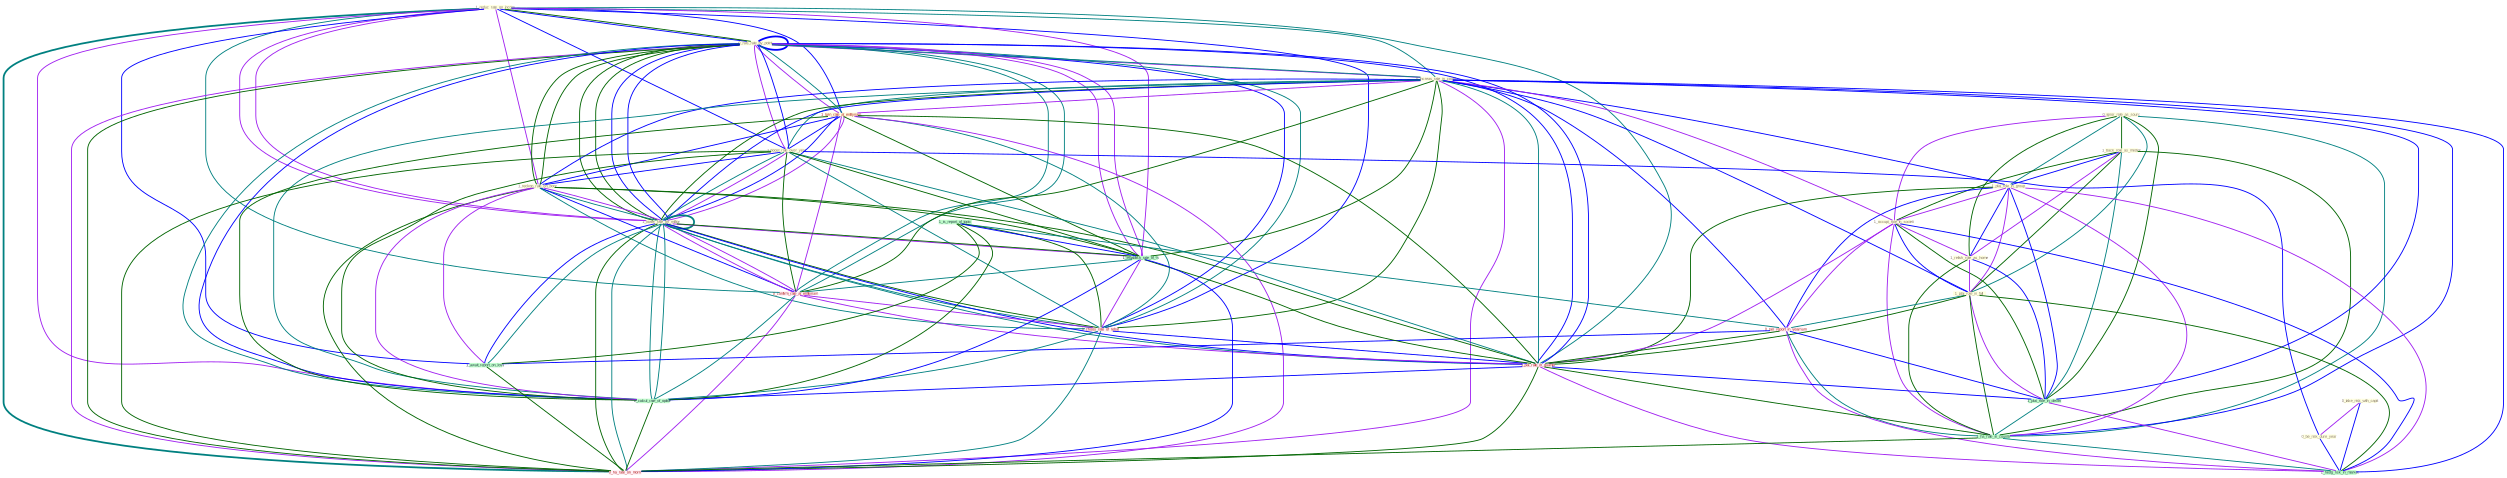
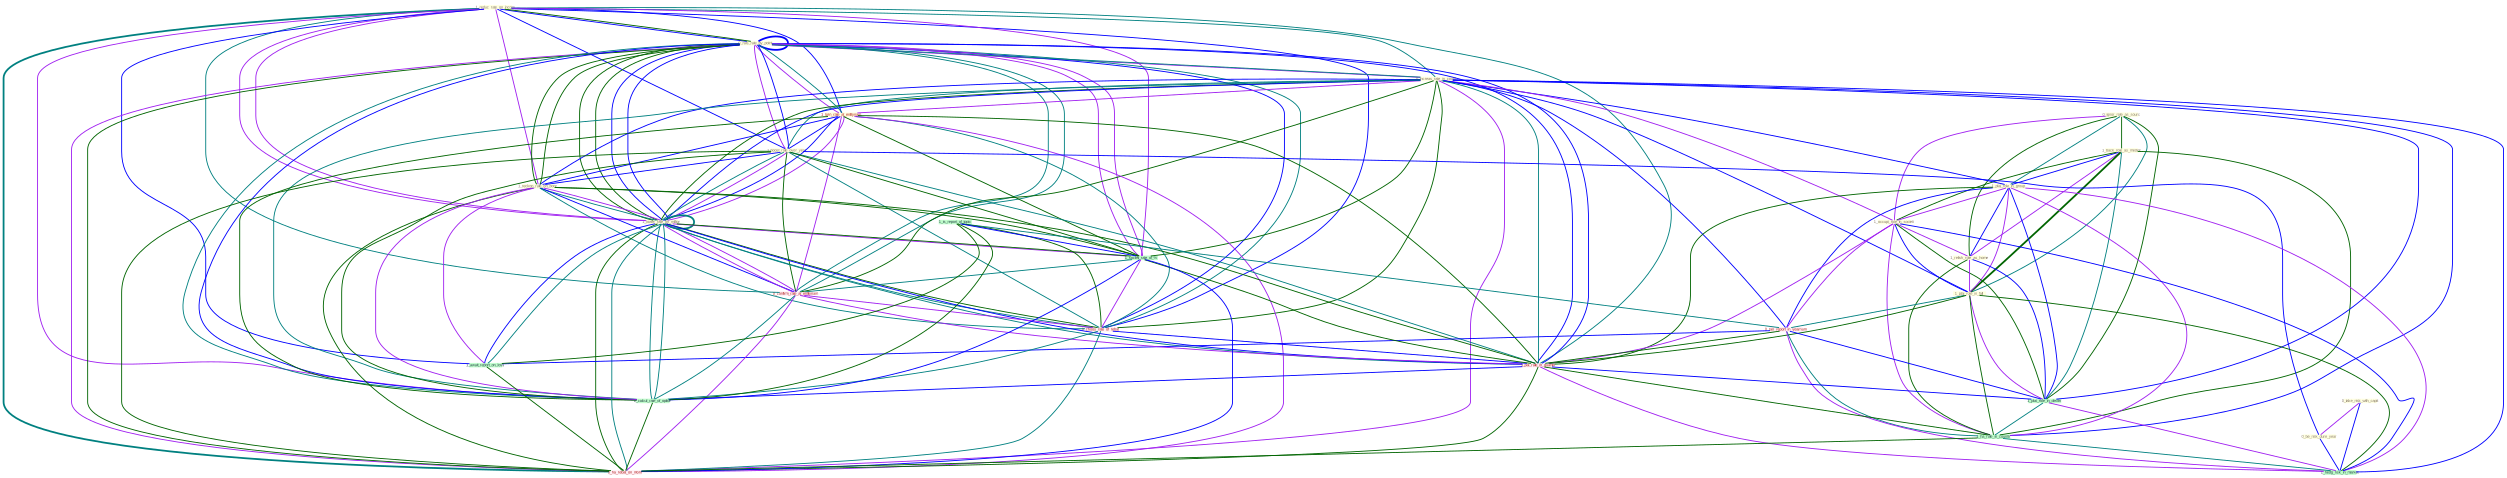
(2046, 223) -> (2046, 223)
(1141, 258) -> (1141, 258)
(2384, 300) -> none
(625, 472) -> (625, 472)
